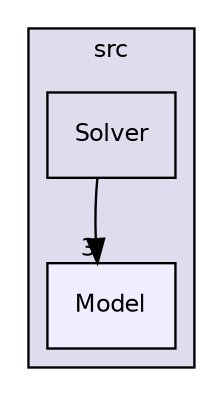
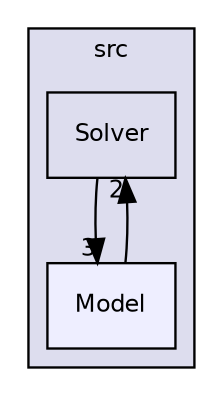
none -> (127, 233)
